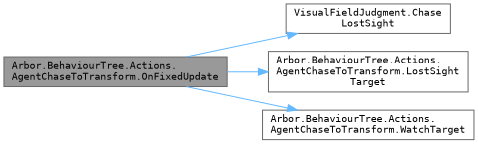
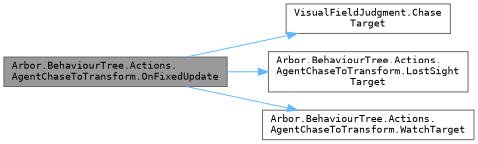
(368, 19) -> (368, 19)
